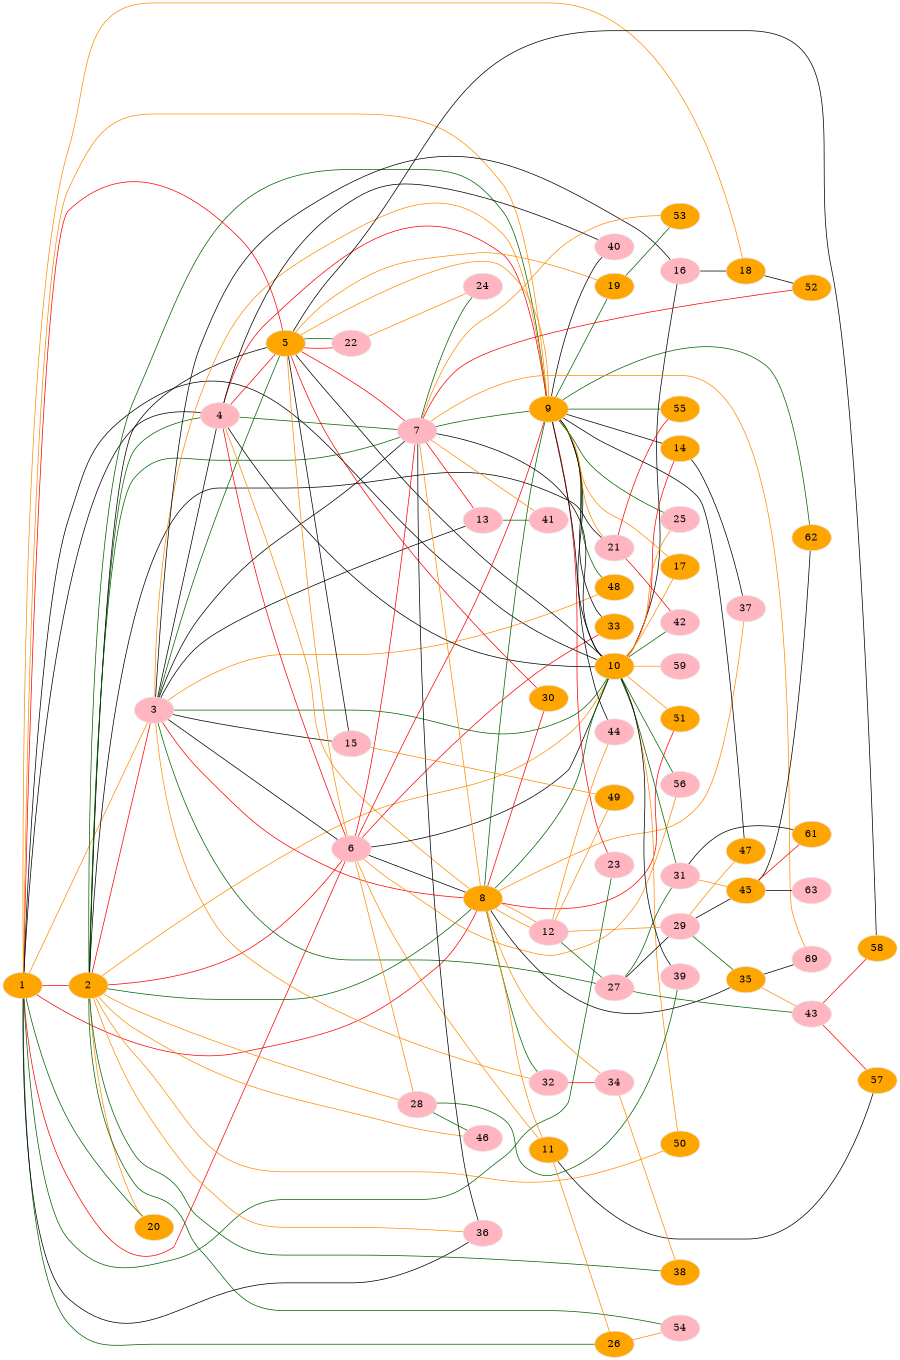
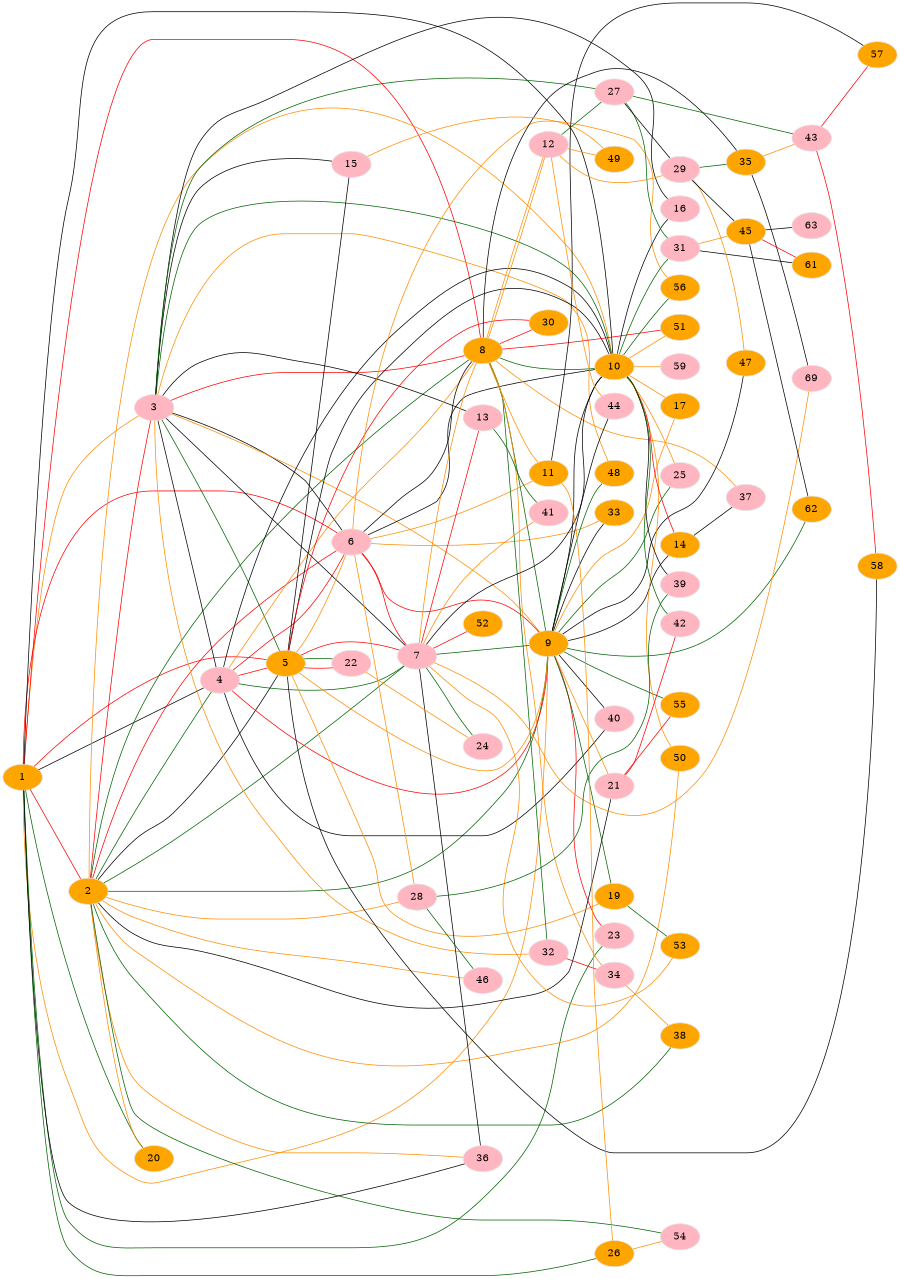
(746, 271) -> none
(478, 721) -> (487, 544)
(680, 785) -> (680, 288)
